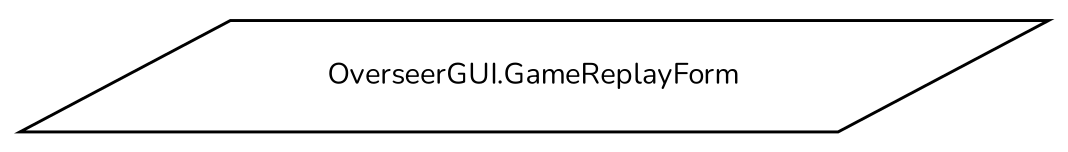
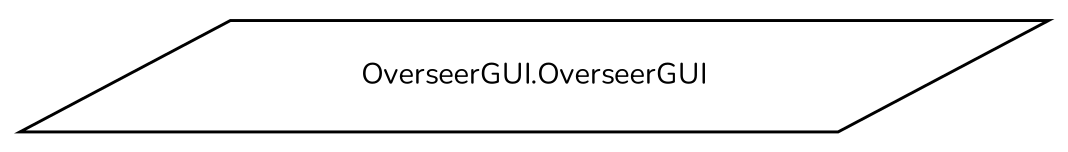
(534, 76) -> (534, 76)
